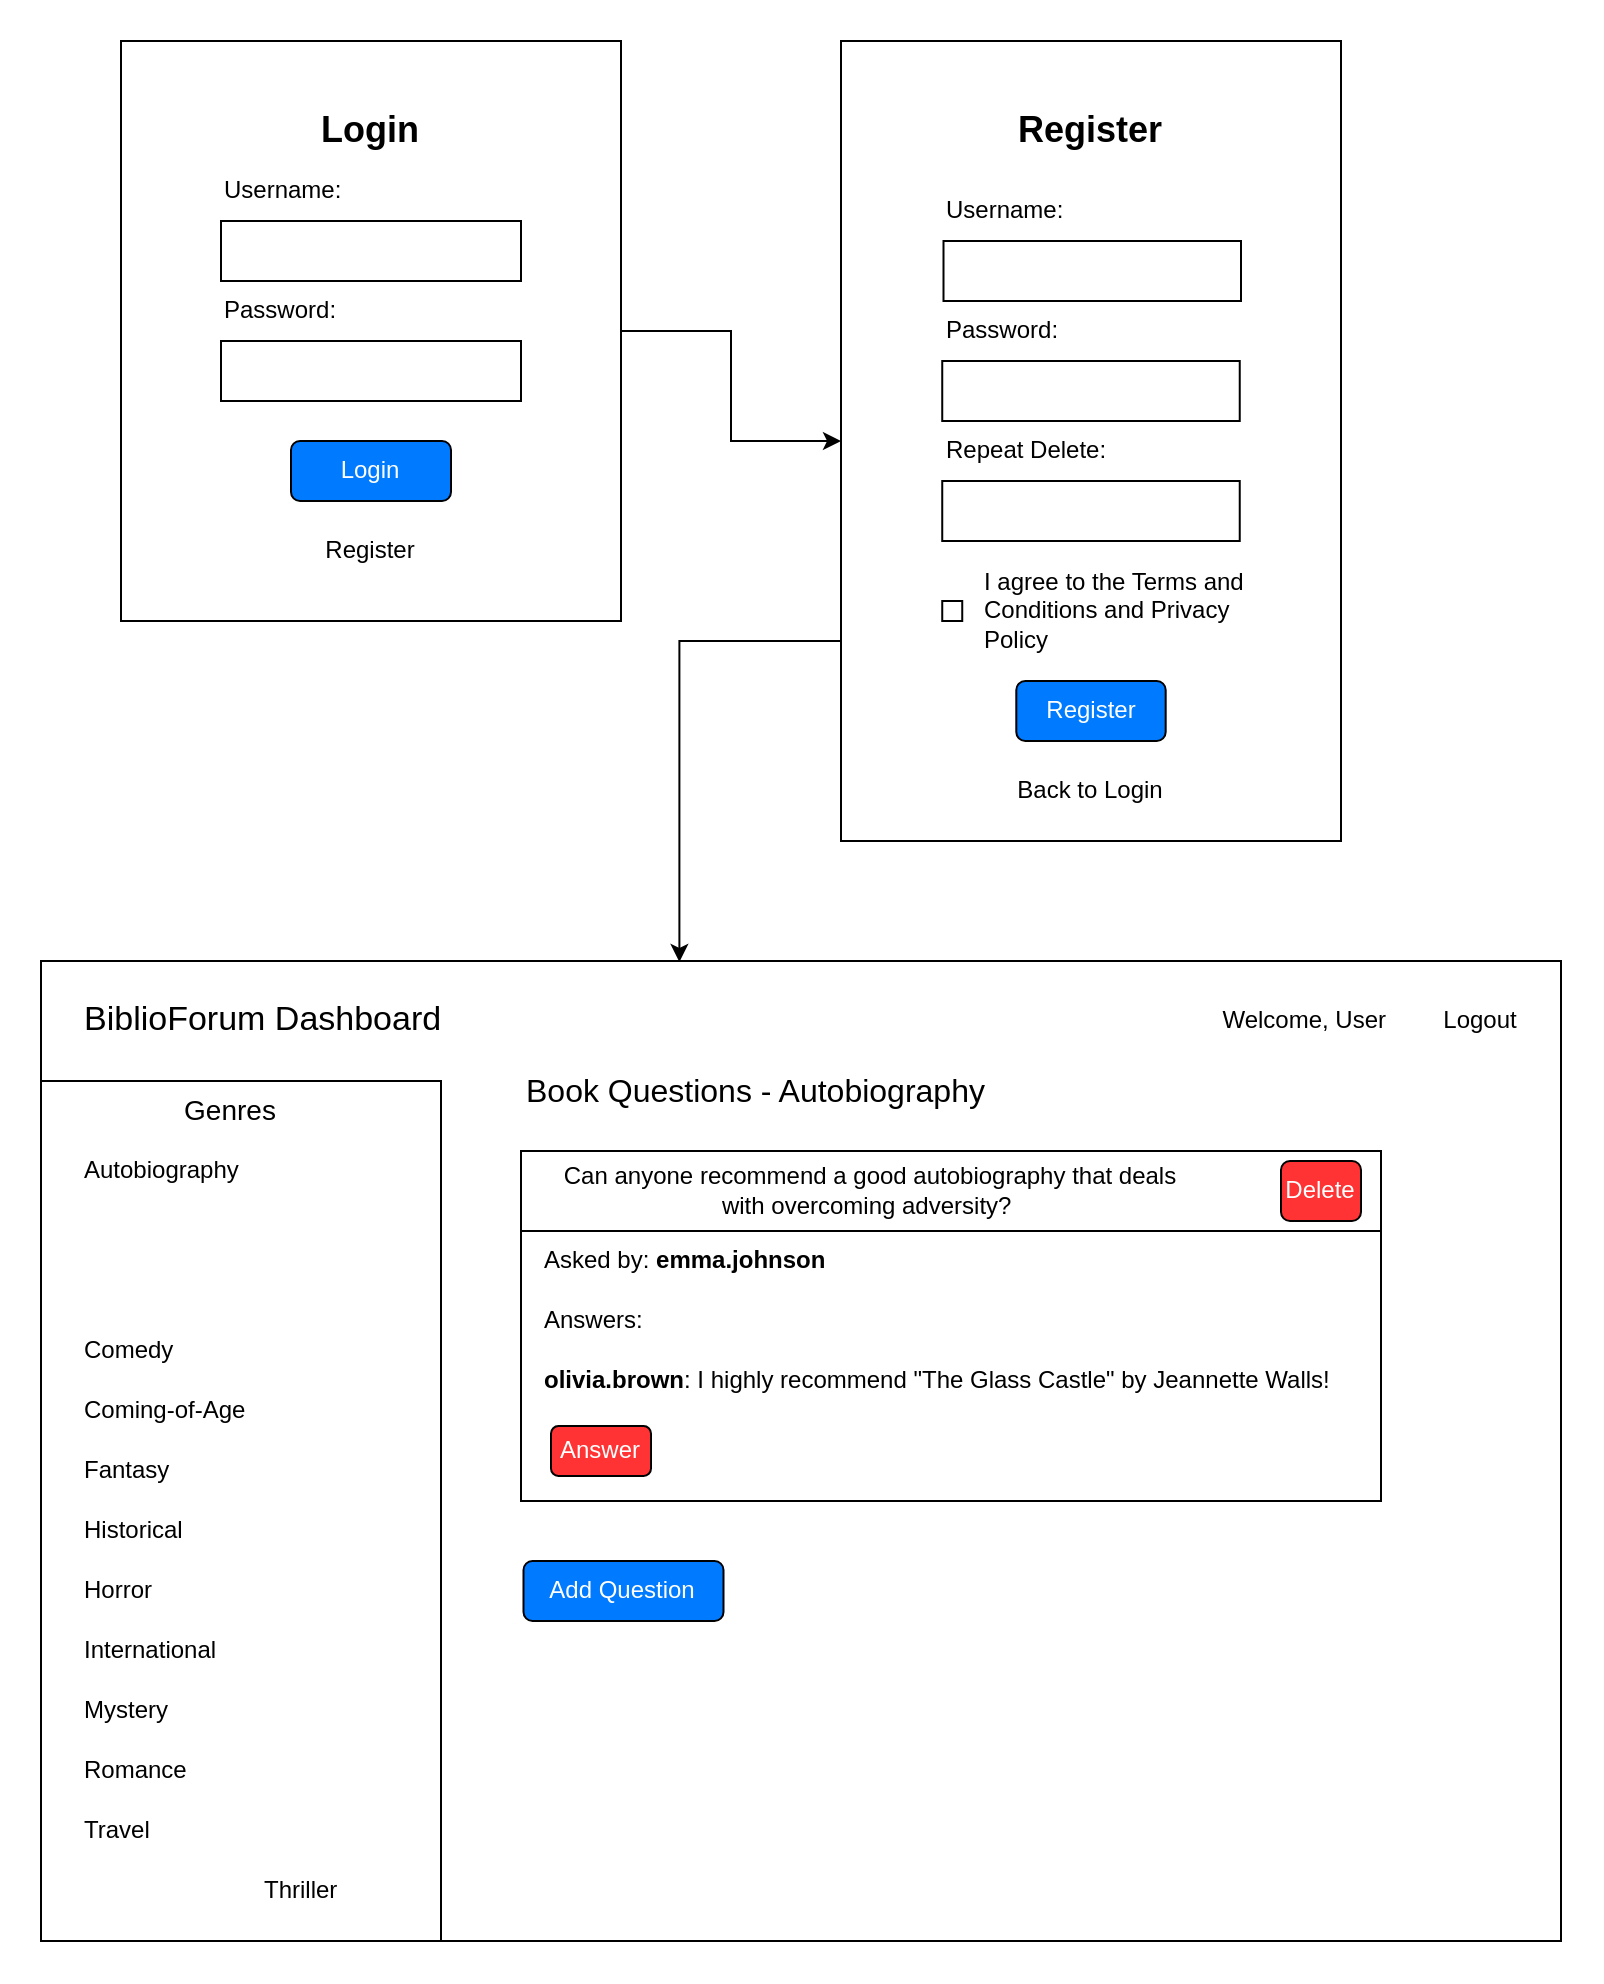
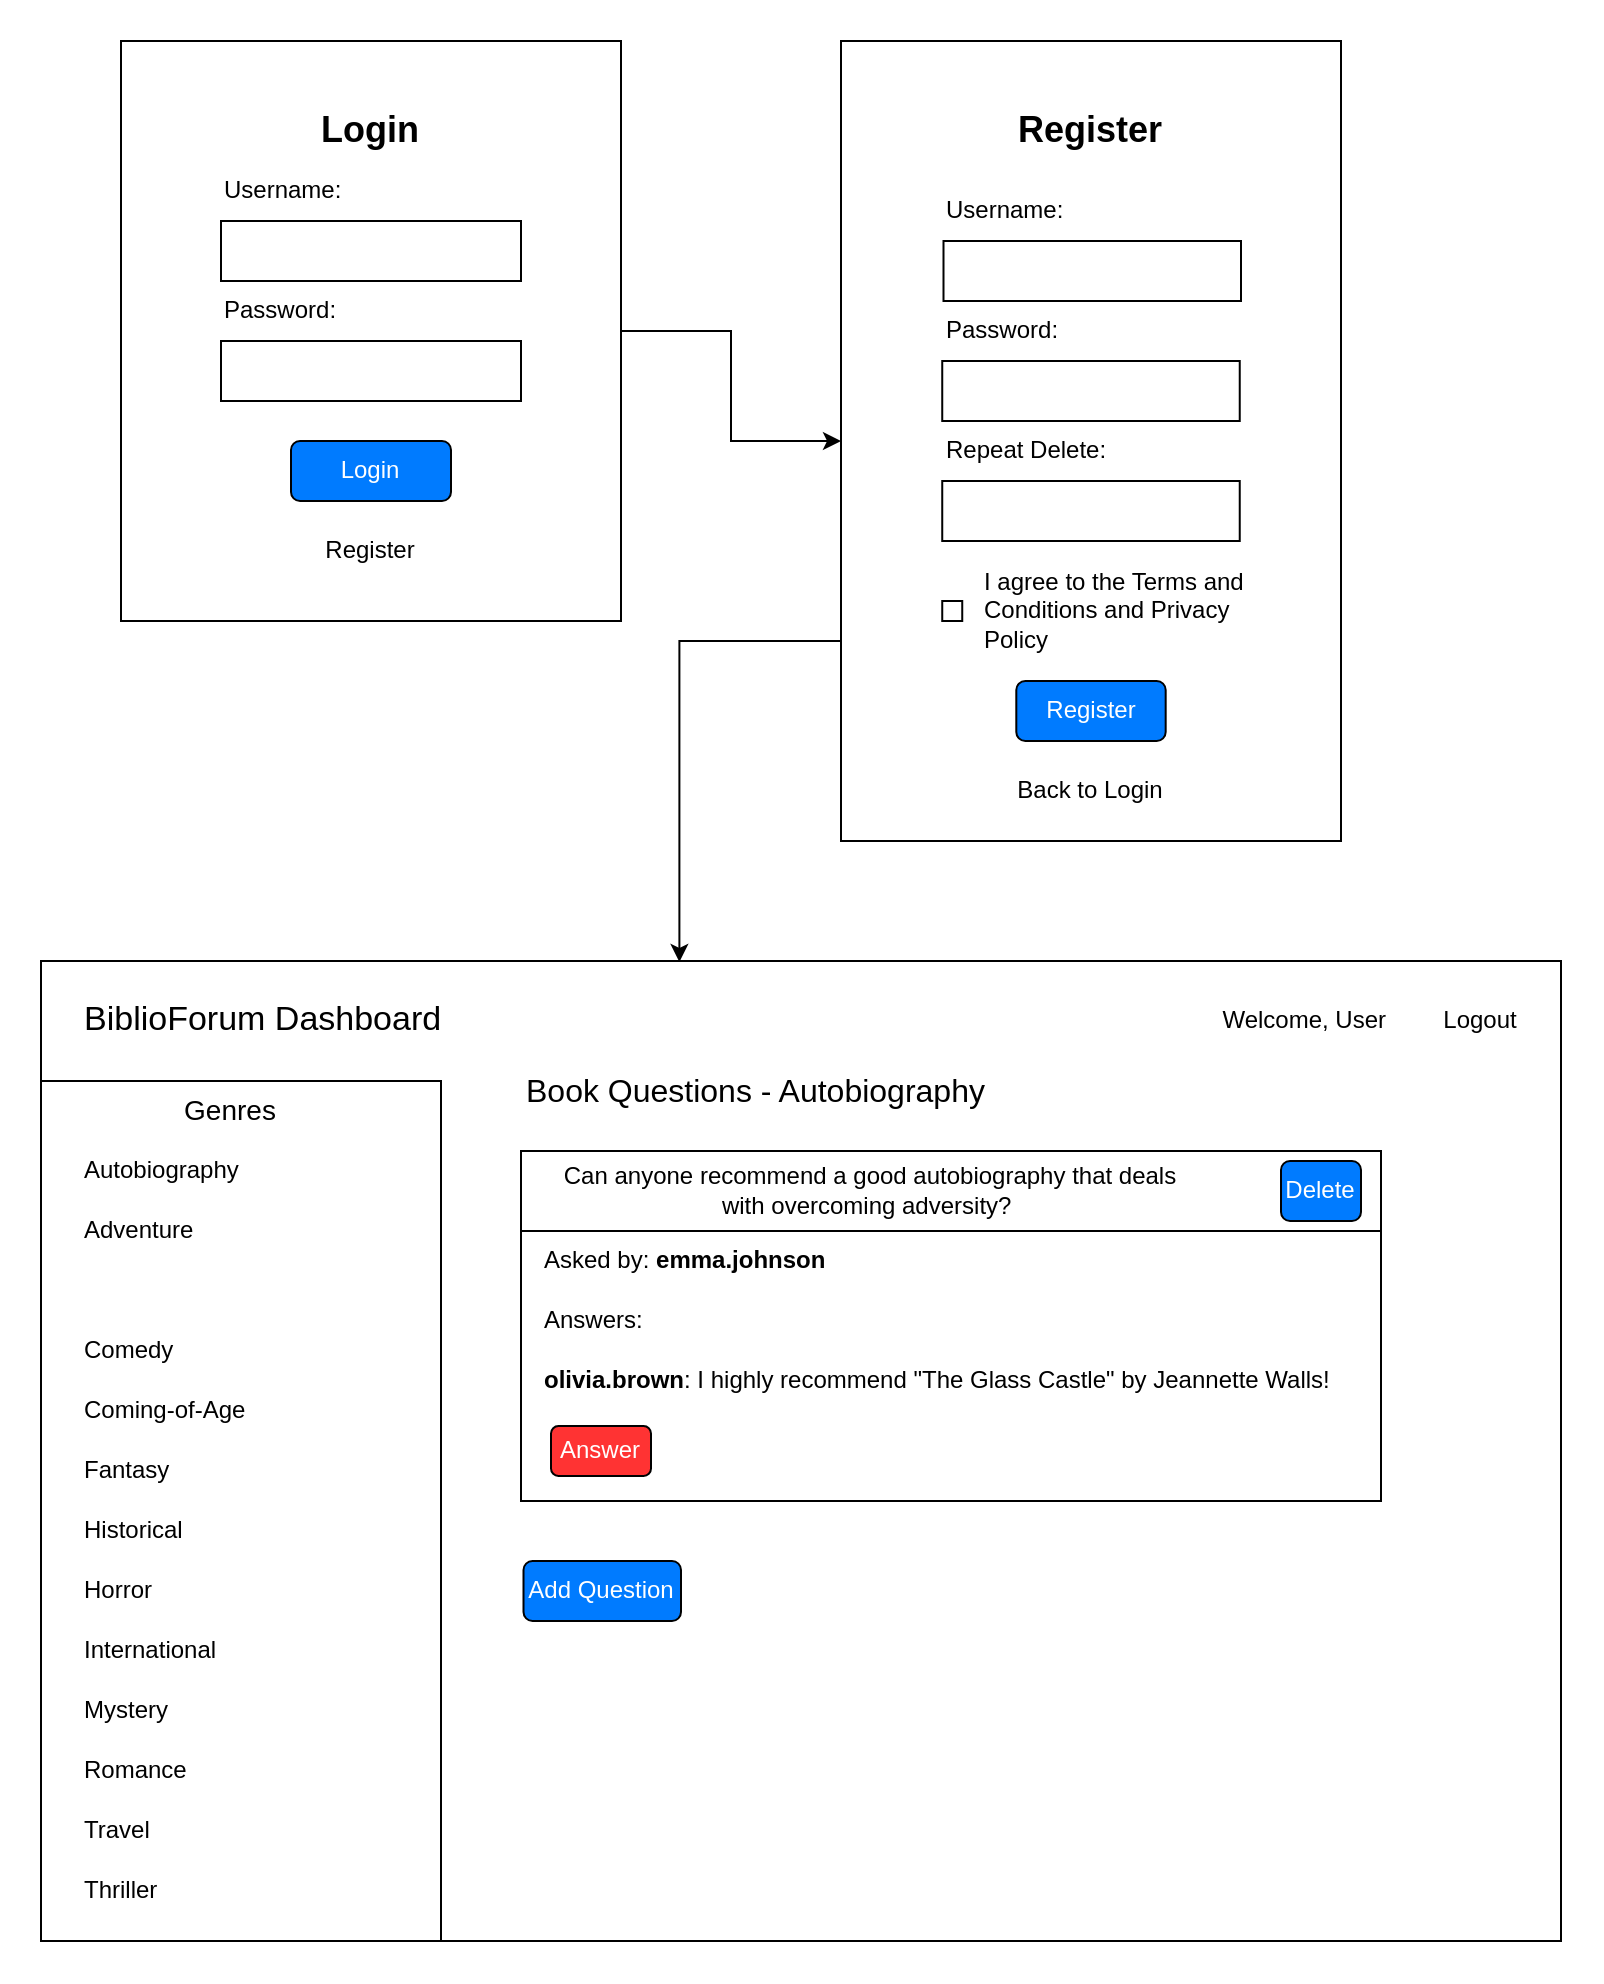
(1321, 1191) -> (1321, 1191)
none -> (141, 1231)
(624, 1591) -> (602, 1591)
(321, 1891) -> (141, 1891)
